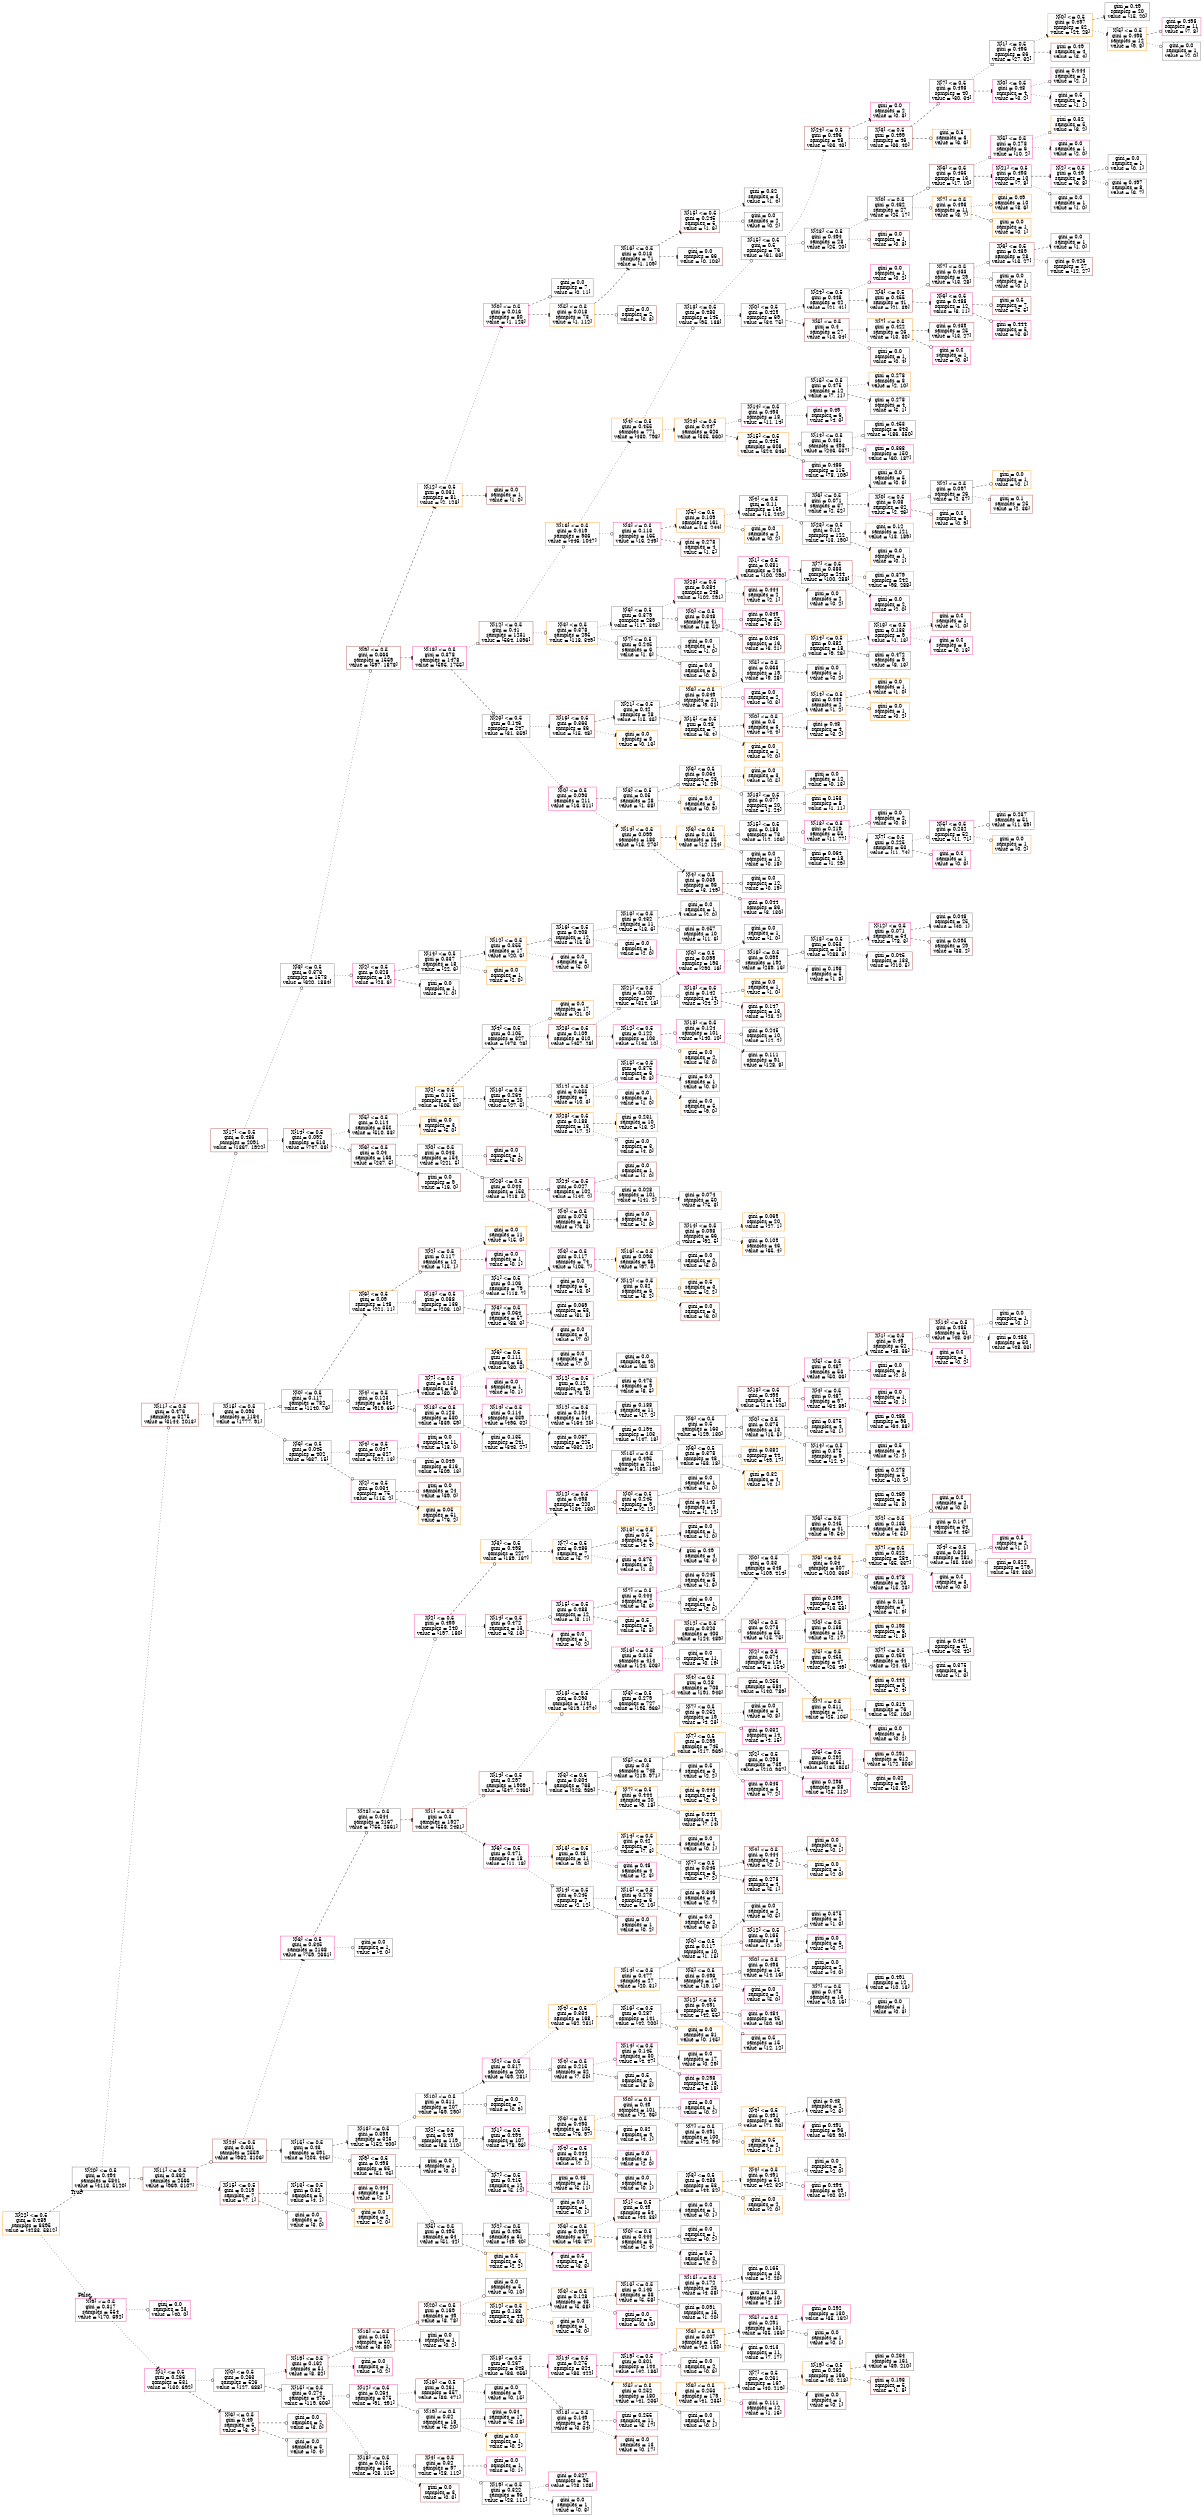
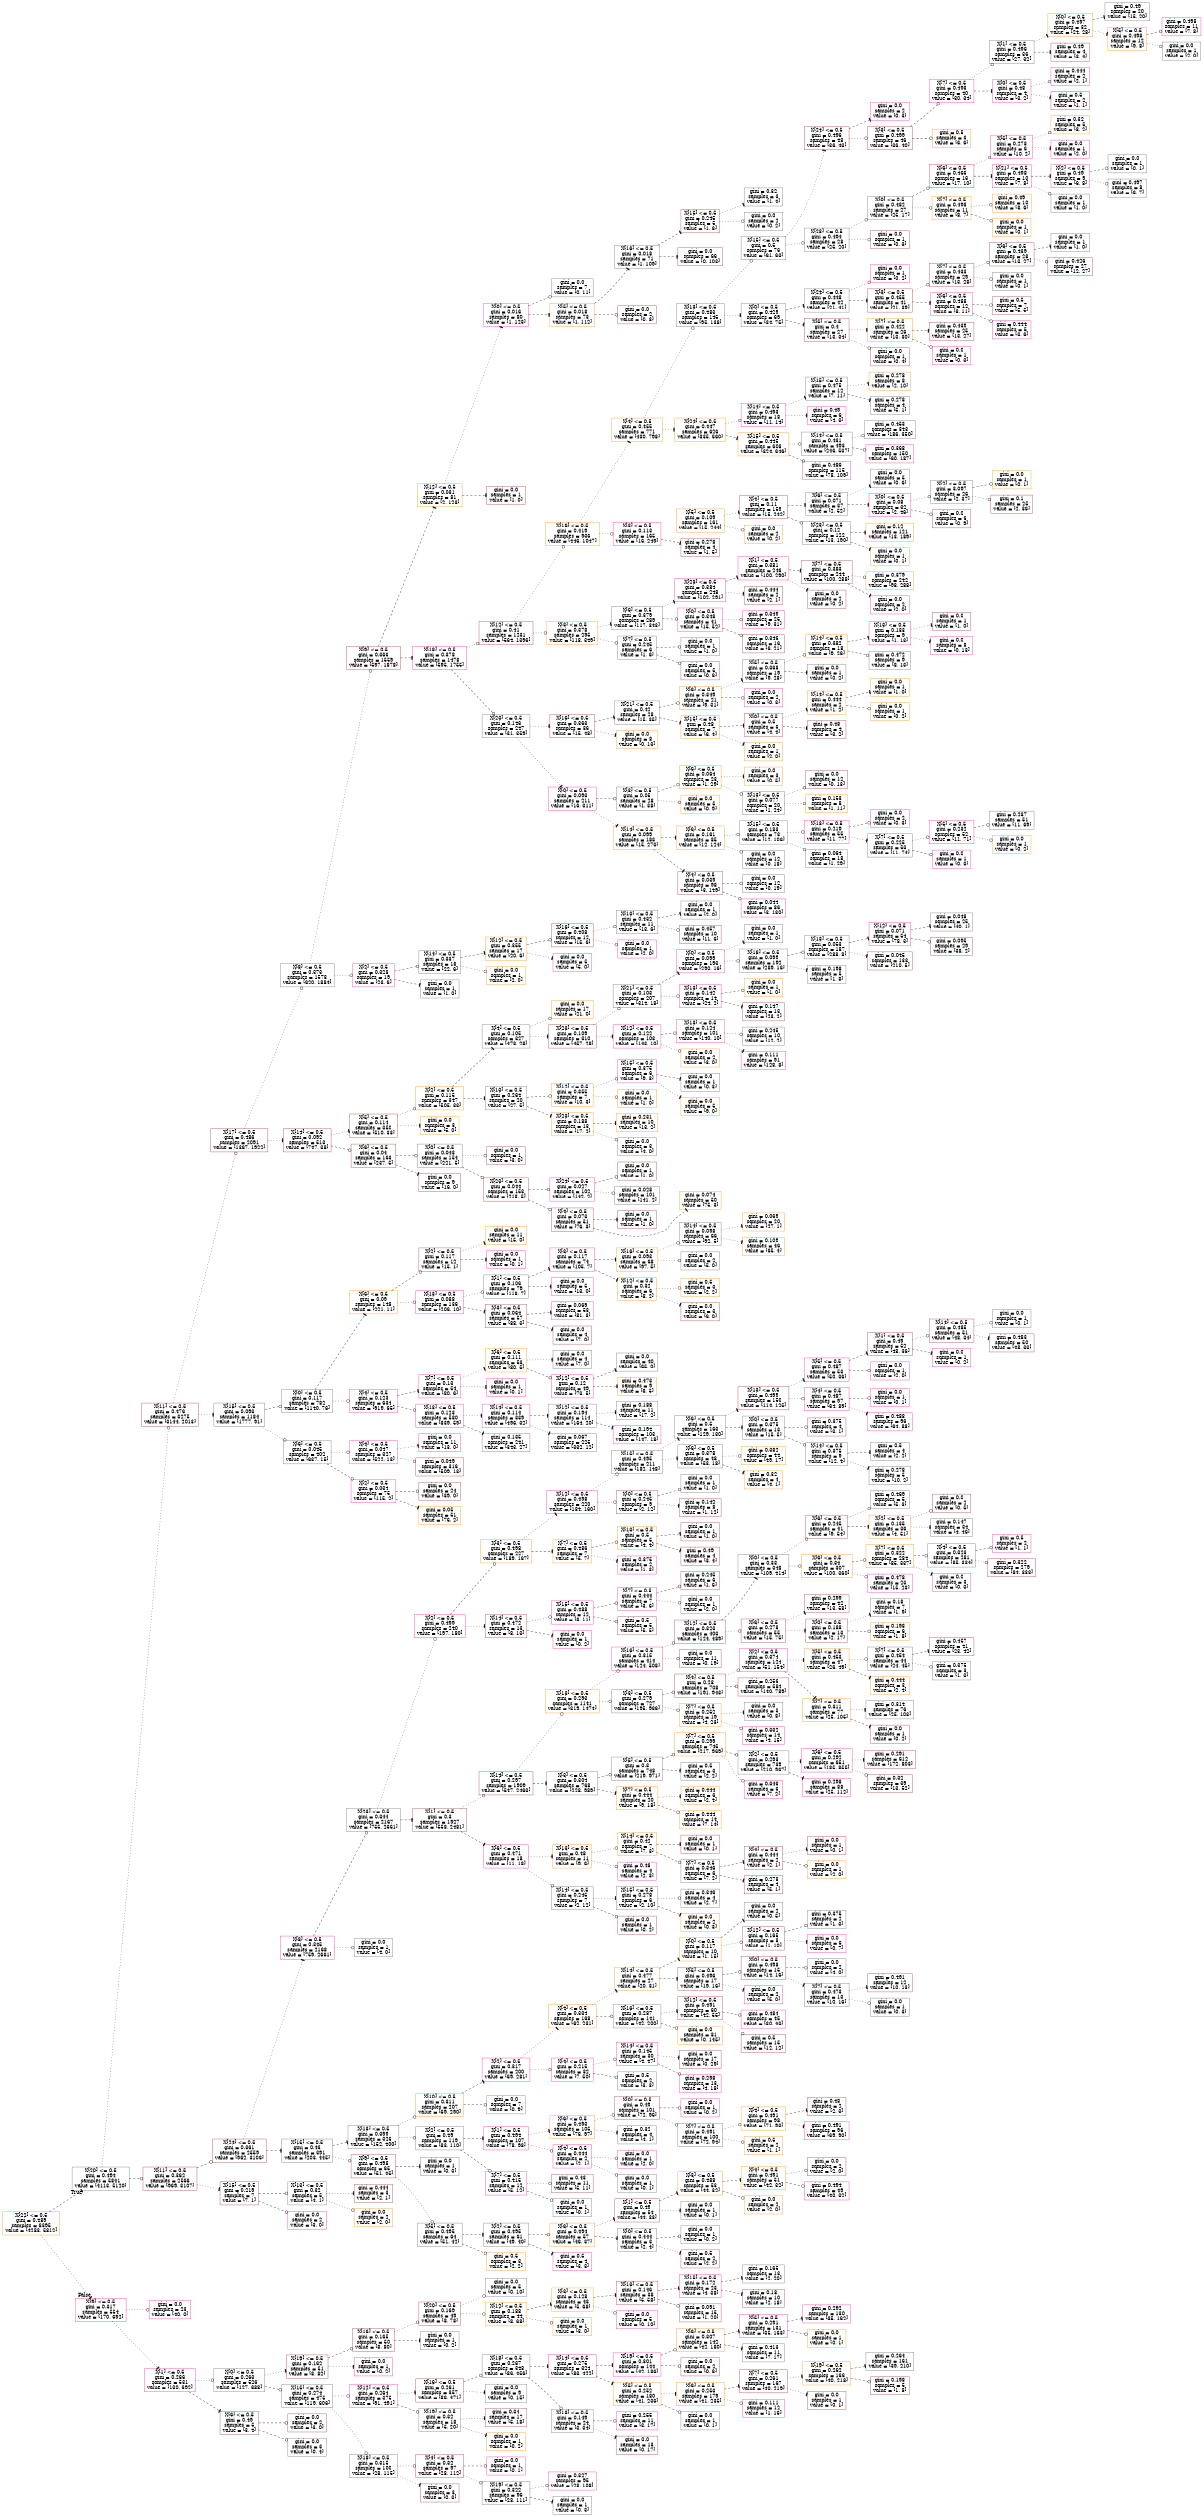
(952, 492) -> (952, 492)
(668, 527) -> none
(668, 1198) -> (643, 1236)
(733, 1427) -> (733, 1427)
(796, 1955) -> (794, 1981)
